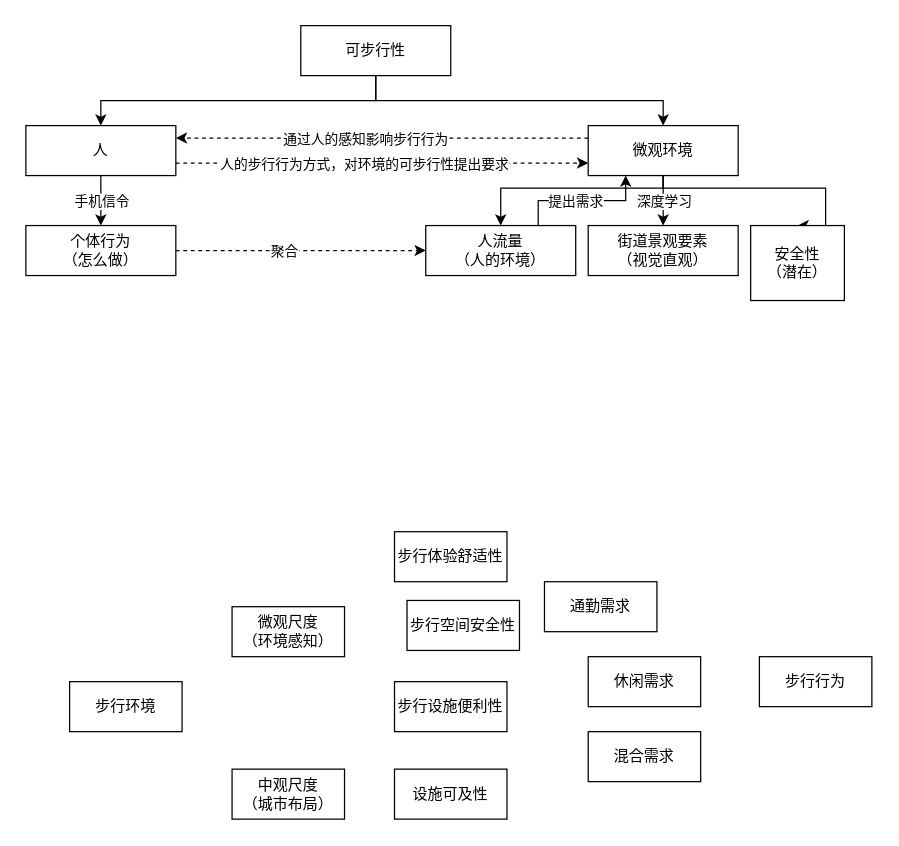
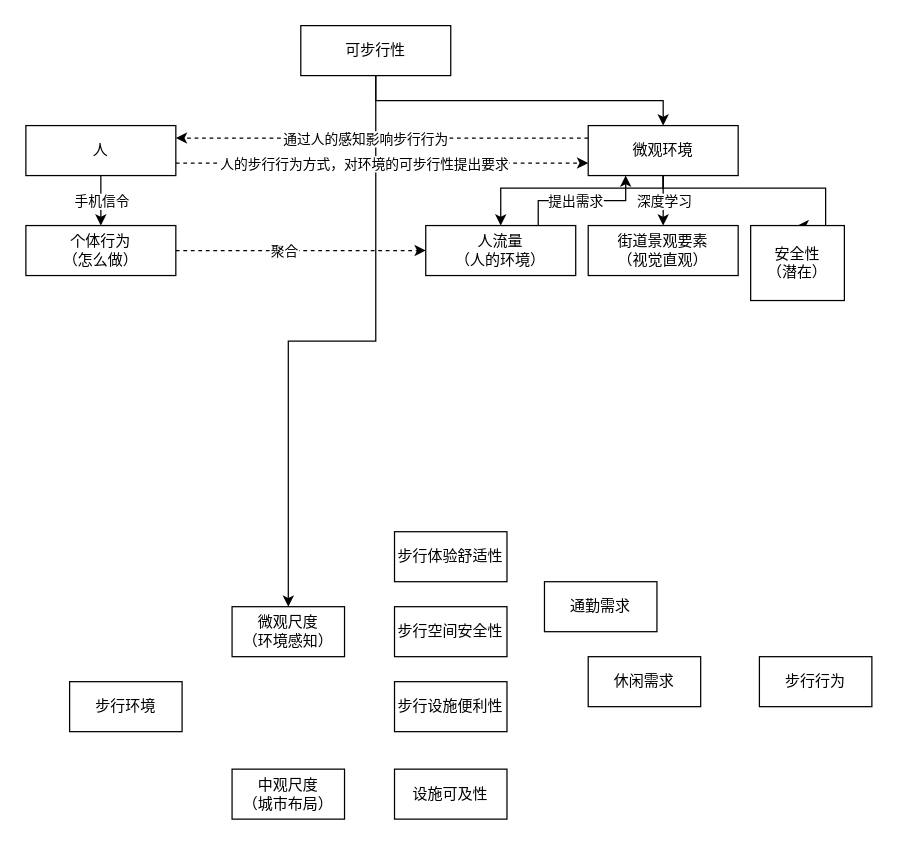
(229, 101) -> (288, 341)
(463, 626) -> (451, 632)
(644, 757) -> none
